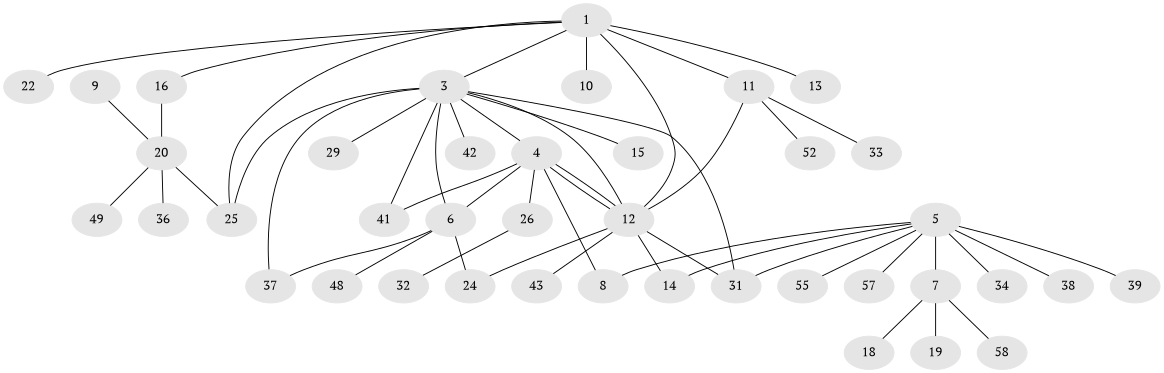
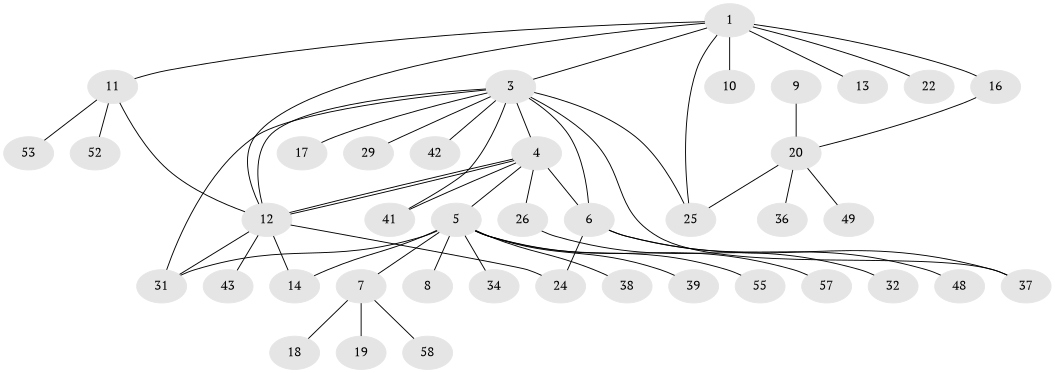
(638, 153) -> (302, 153)
(877, 153) -> (29, 153)
(570, 220) -> (496, 187)
